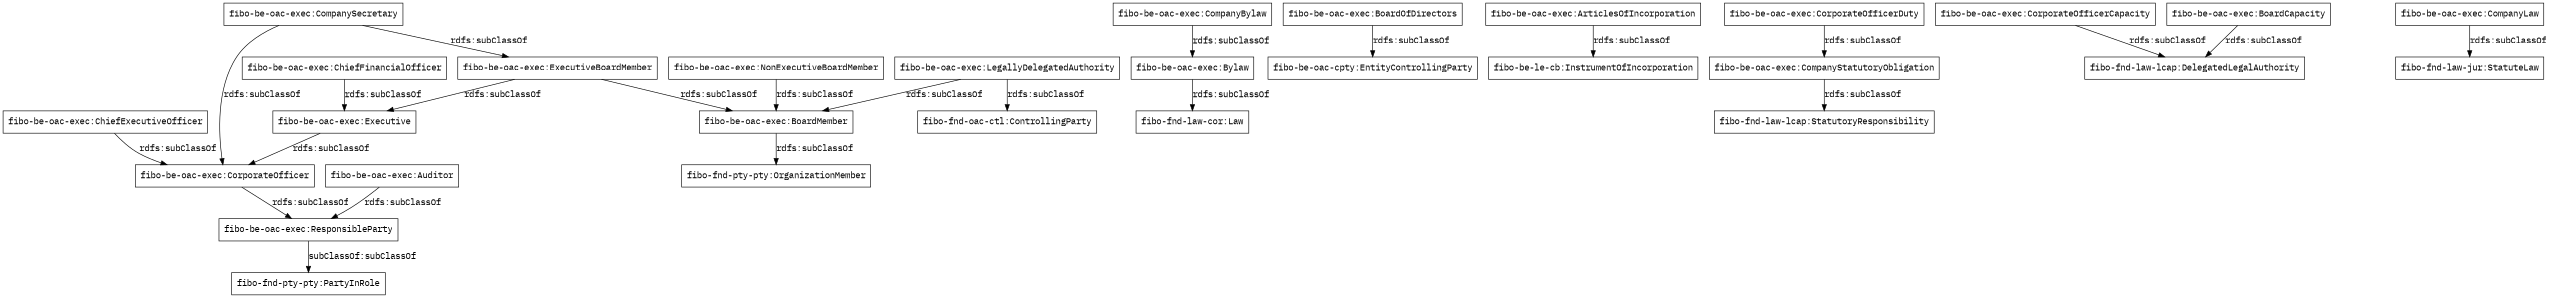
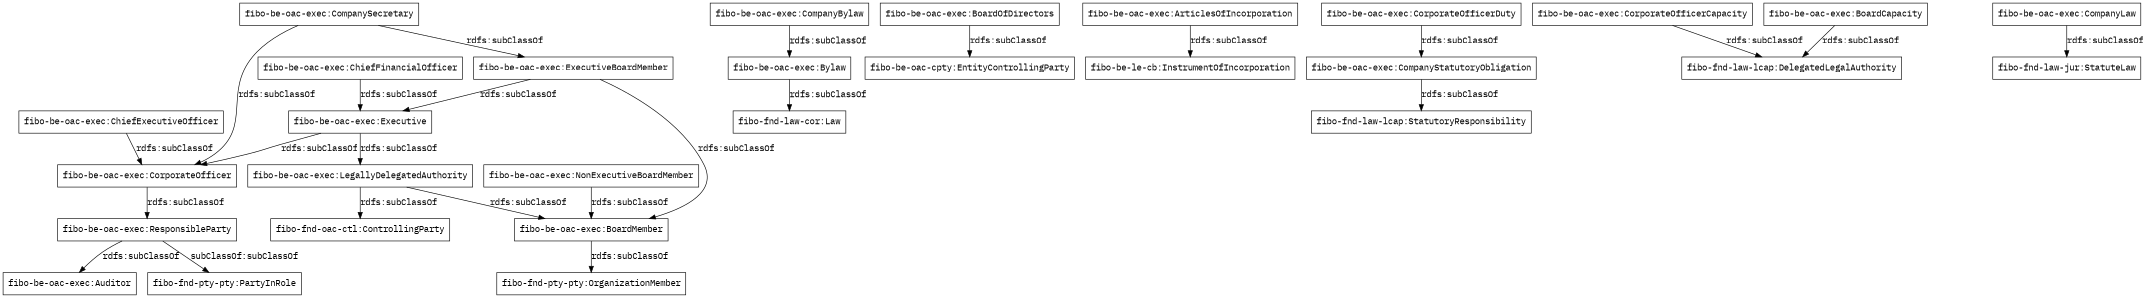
none -> (360, 146)
(359, 203) -> (102, 253)
